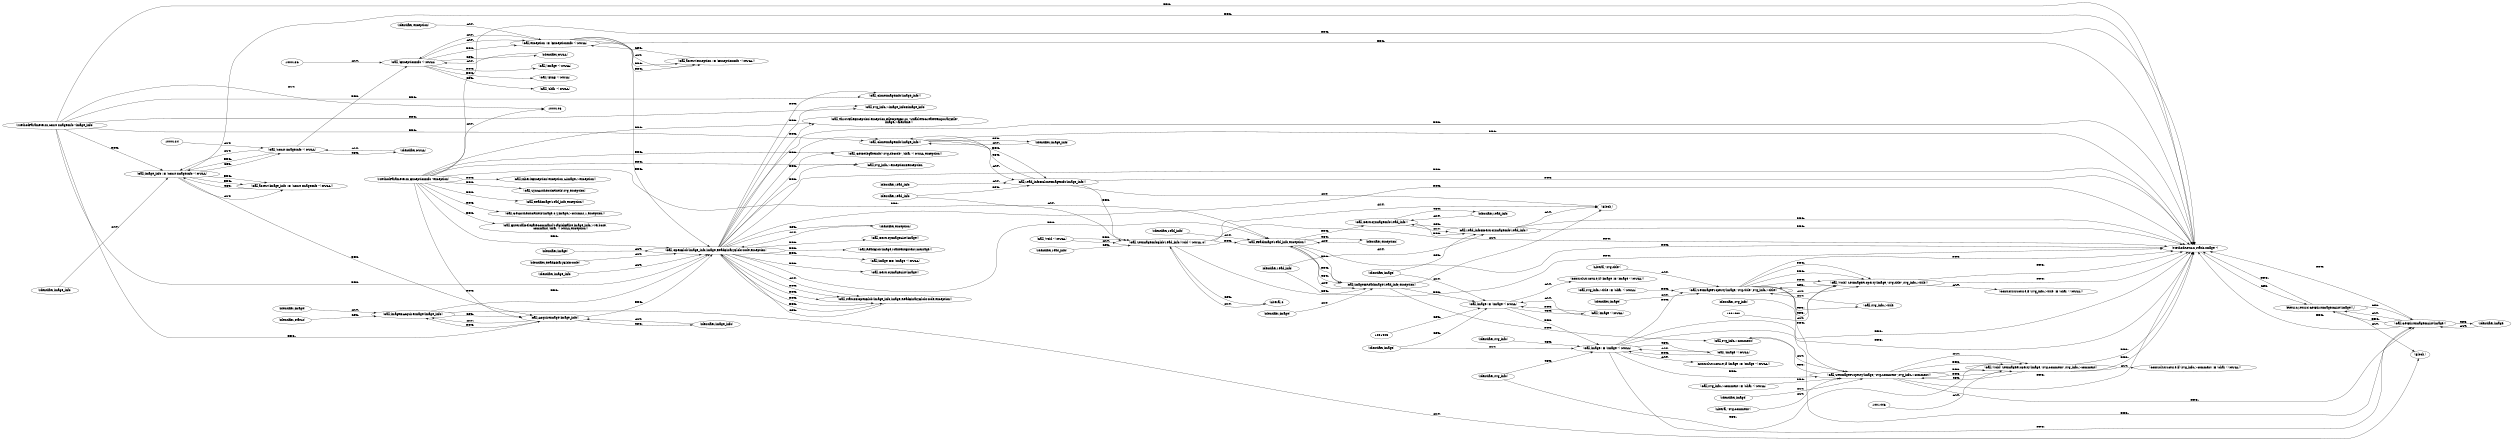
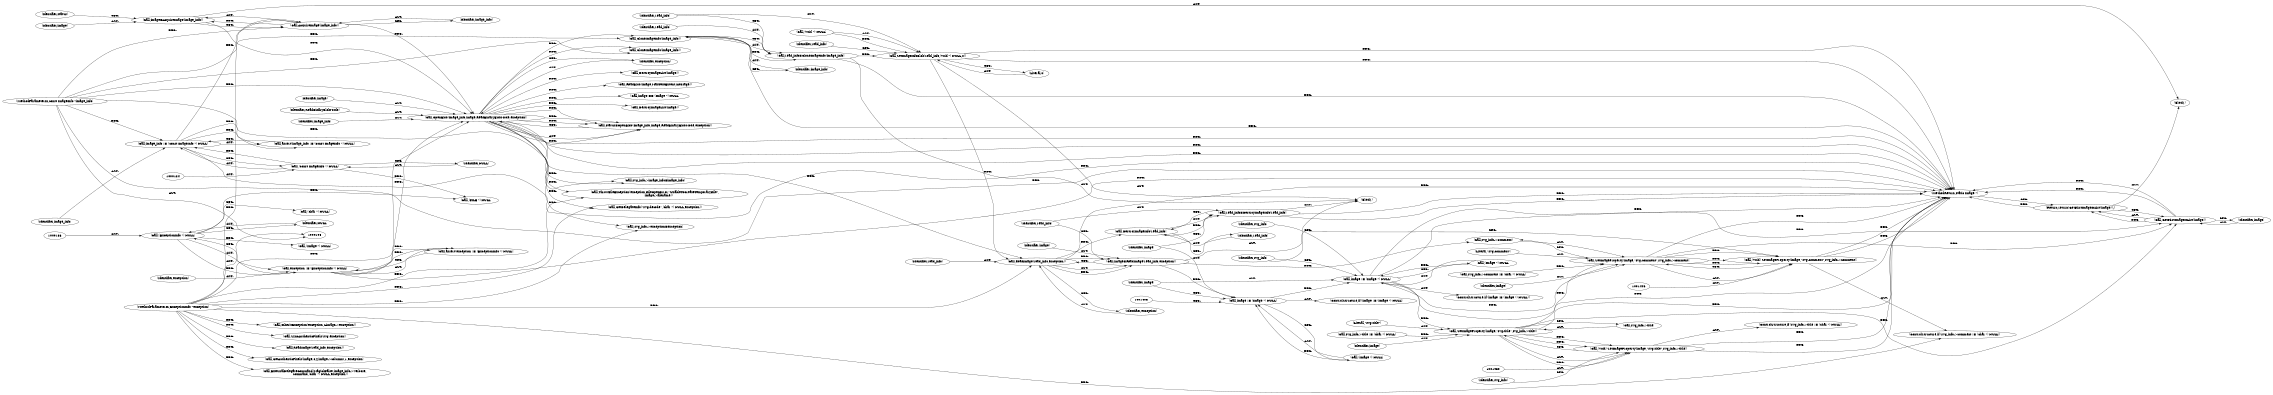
(1329, 34) -> (1077, 383)
(471, 35) -> (230, 244)
(350, 105) -> (402, 179)
